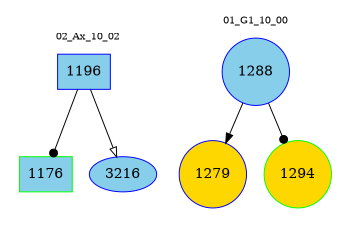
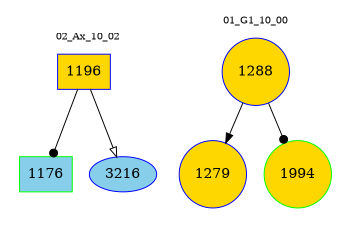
(84, 72) -> (84, 72)
(256, 72) -> (256, 72)
(298, 174) -> (298, 174)
